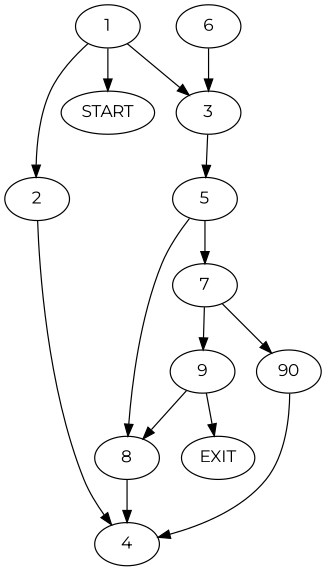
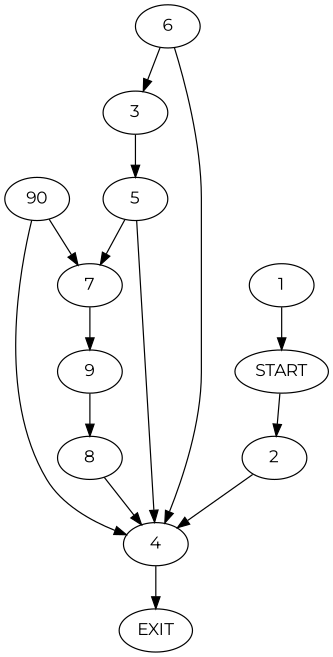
(154, 66) -> none
(48, 98) -> (279, 409)
none -> (201, 280)
(145, 317) -> (145, 365)
(243, 324) -> (60, 237)
(209, 408) -> (156, 581)
